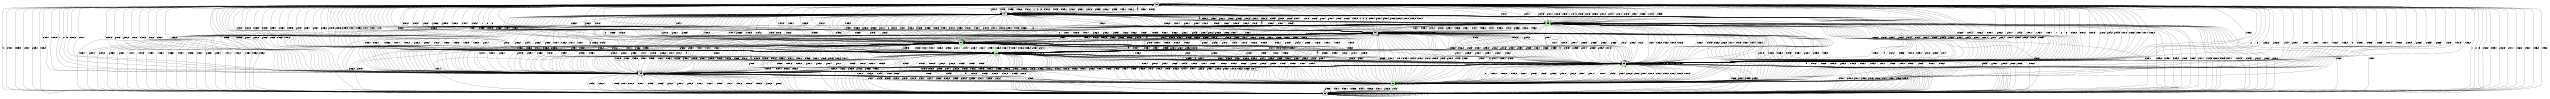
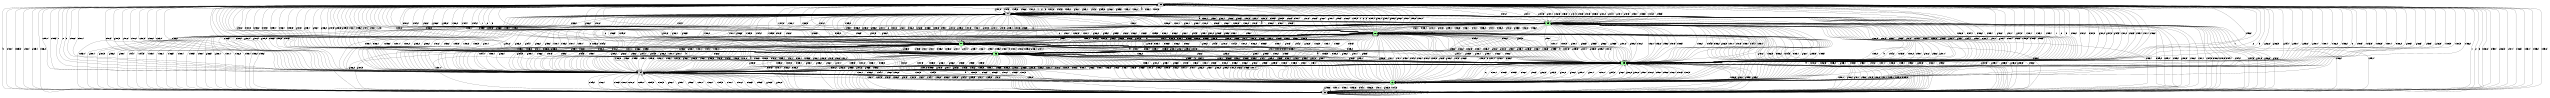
(1375, 33) -> (1375, 33)
(996, 53) -> (996, 54)
(1624, 64) -> (1624, 63)
